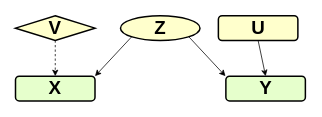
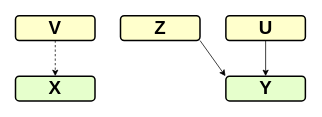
(55, 28) -> (55, 28)
(160, 28) -> (160, 28)
(258, 28) -> (266, 28)
(115, 54) -> none
